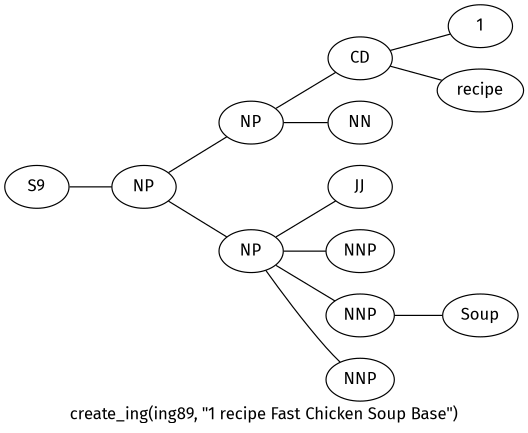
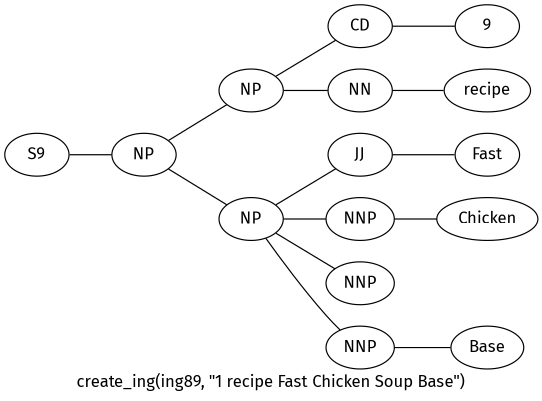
(480, 26) -> (487, 26)
(416, 73) -> (418, 90)
none -> (487, 155)
none -> (487, 219)
(480, 315) -> none
none -> (487, 348)
